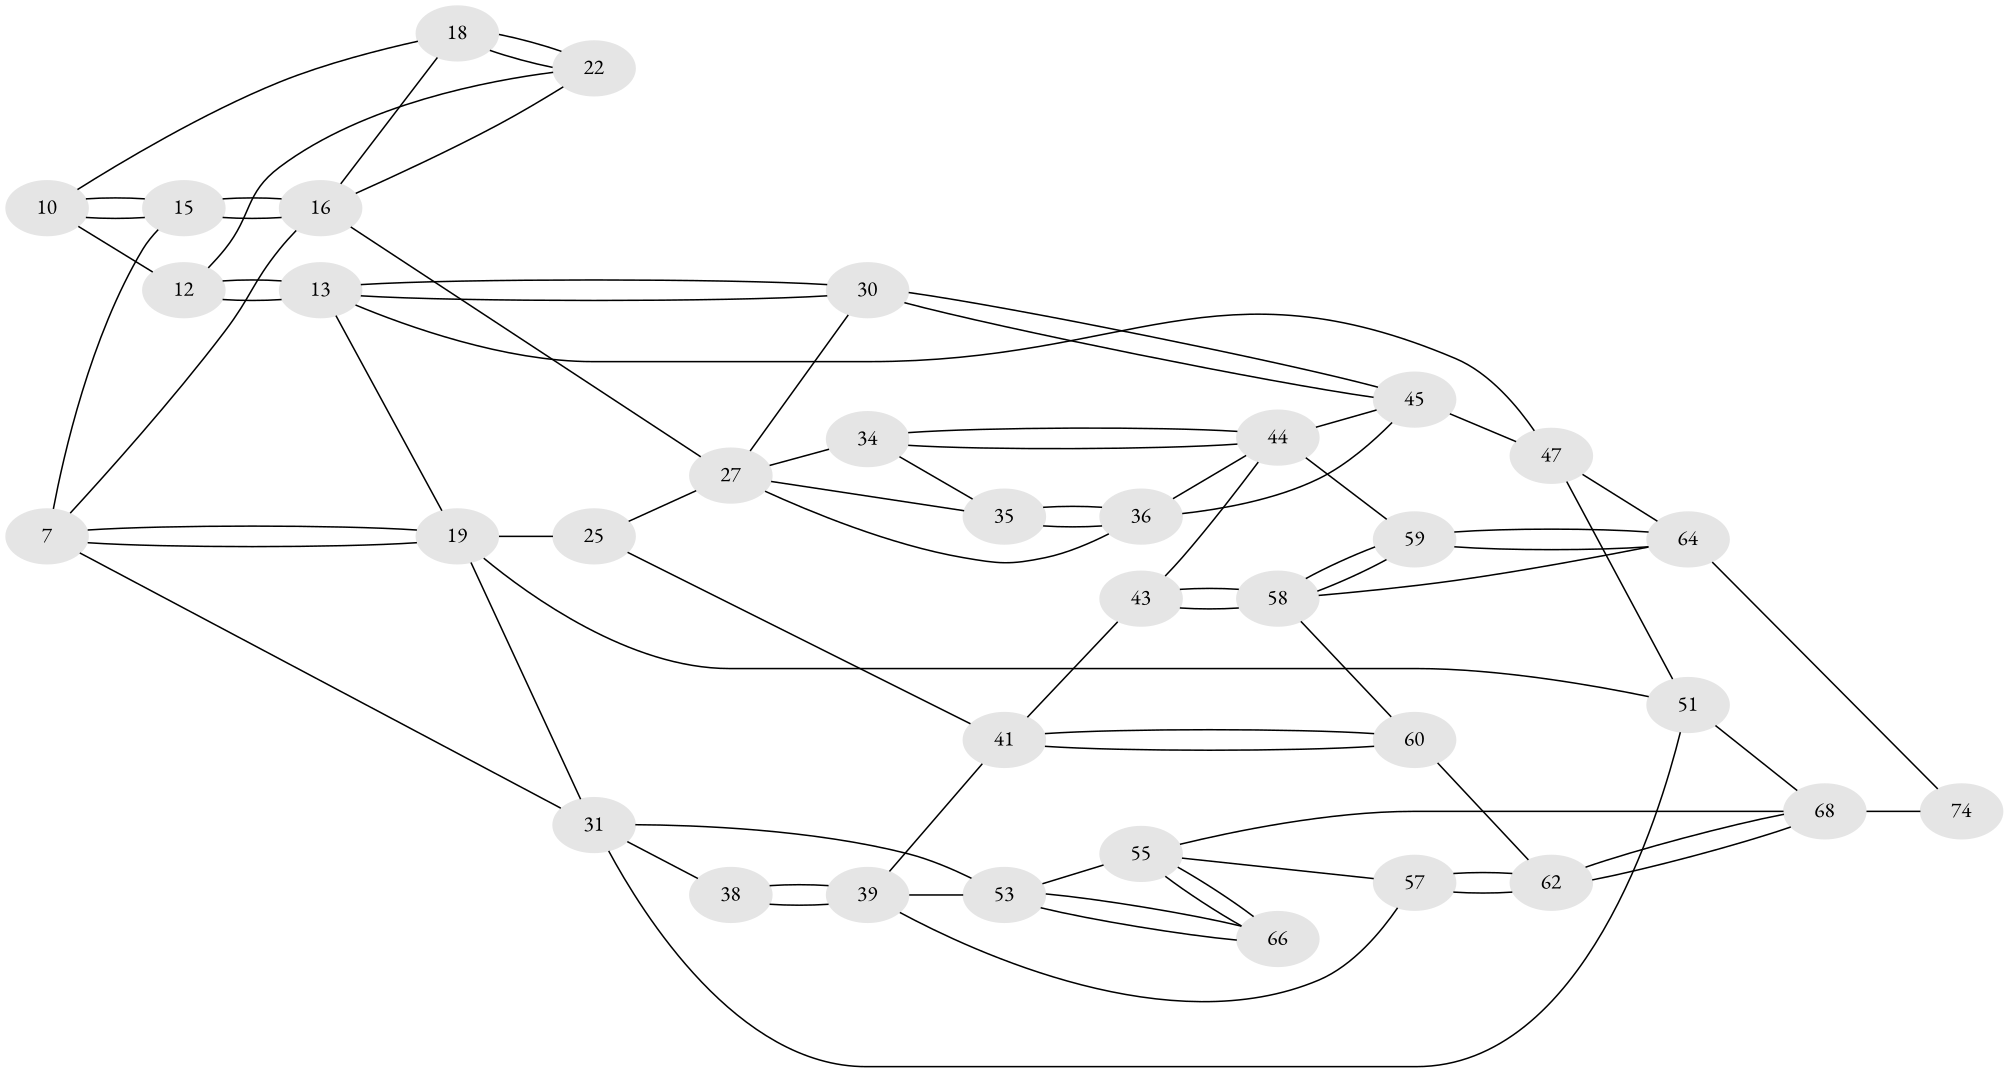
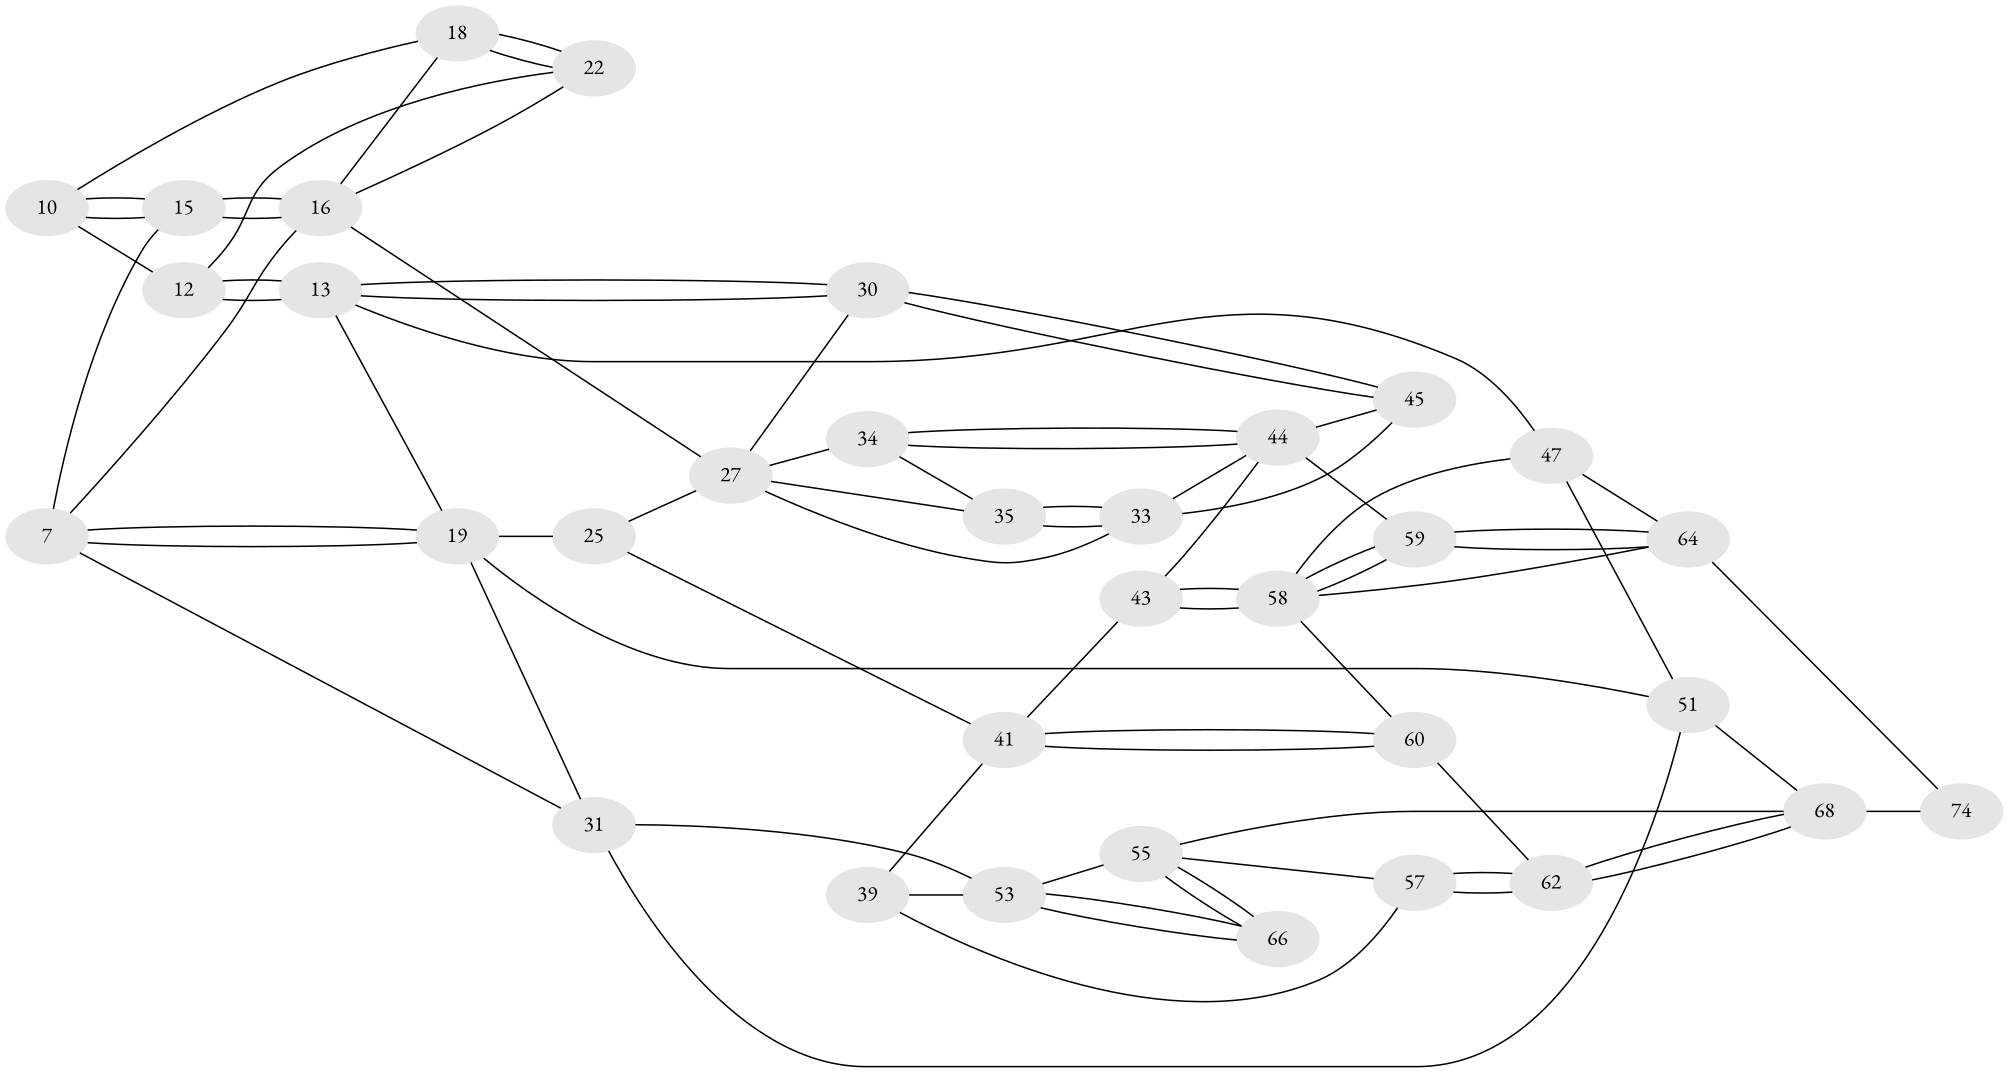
(1483, 428) -> (1389, 490)
(1141, 517) -> (1141, 517)
(731, 895) -> none
